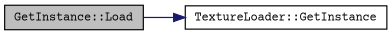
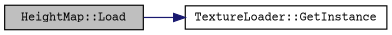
(74, 17) -> (74, 17)
